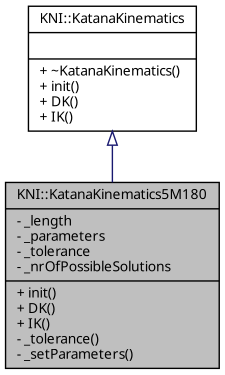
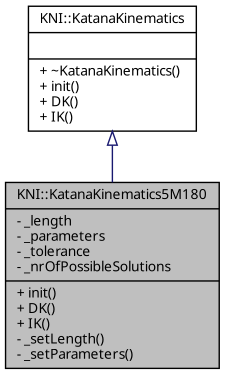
(58, 339) -> (61, 339)
